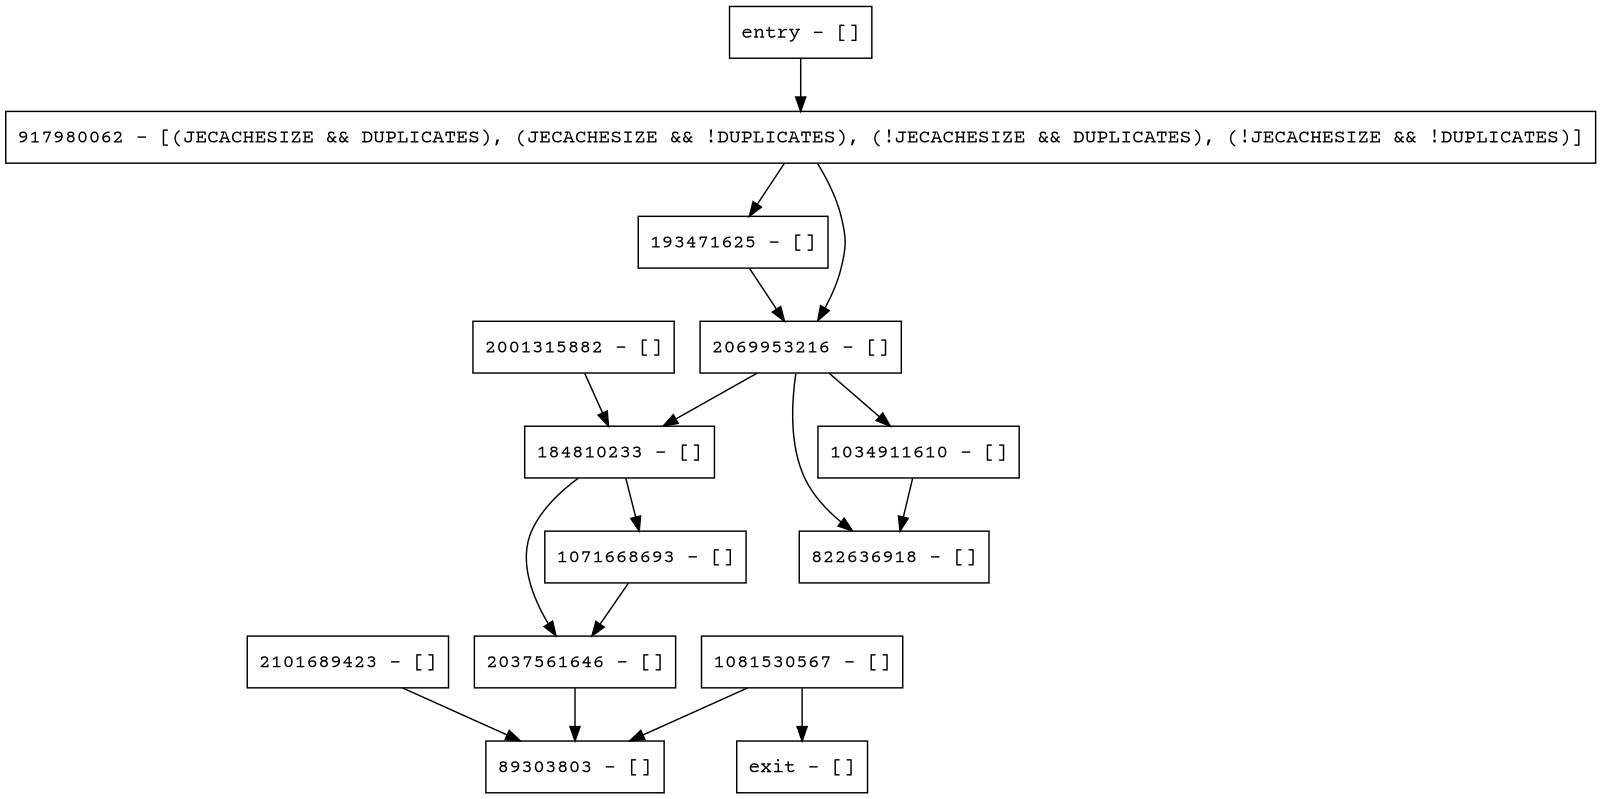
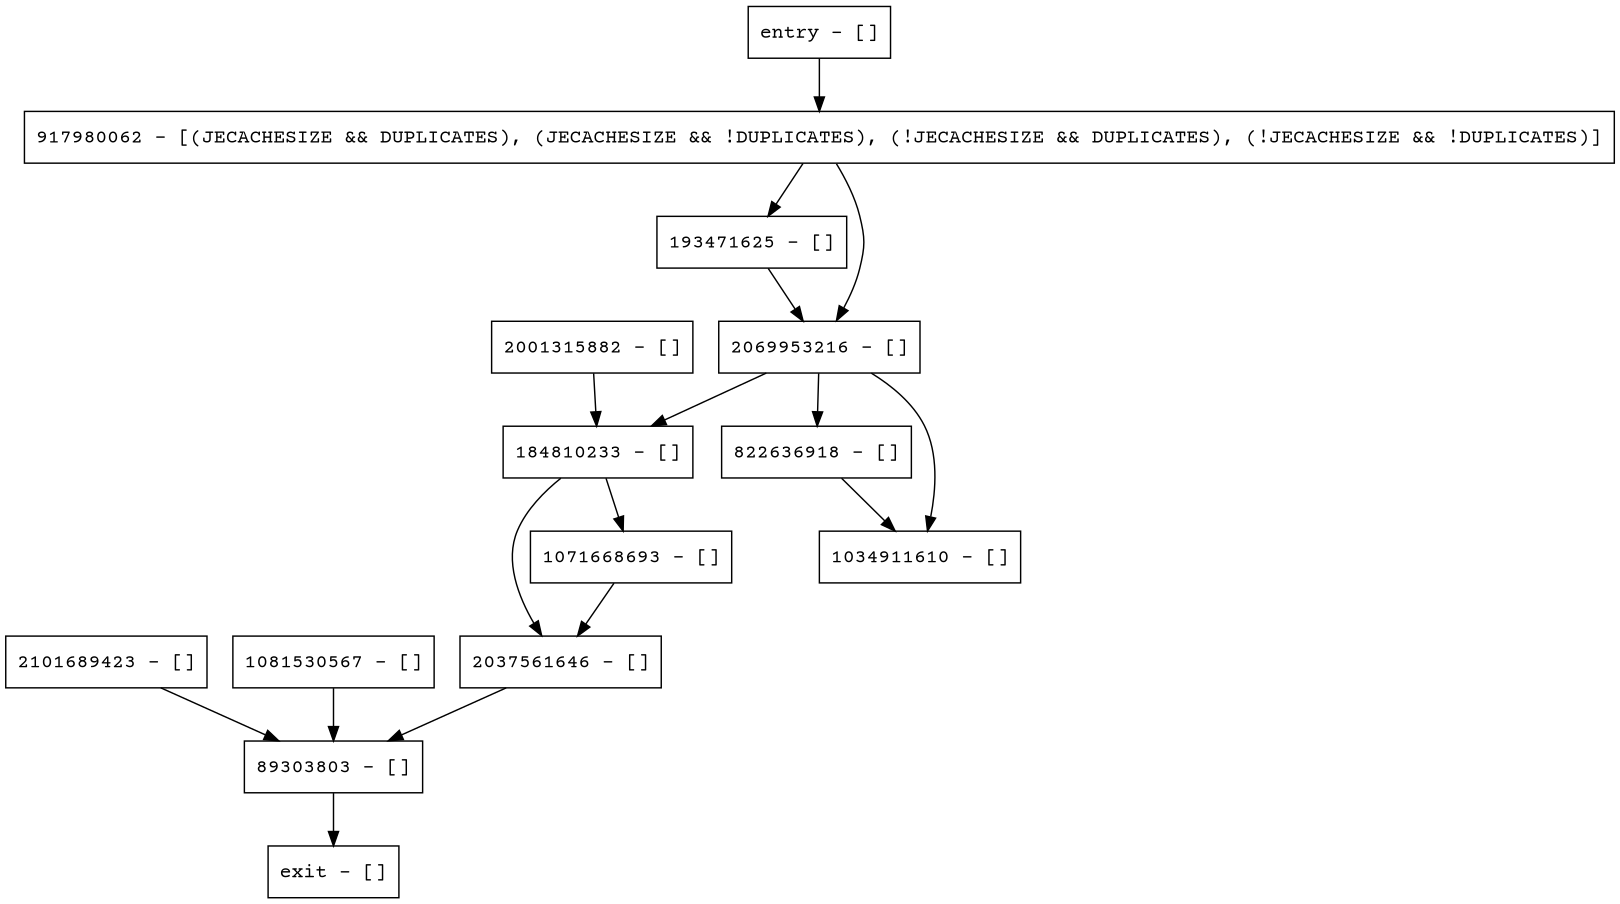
(908, 498) -> (863, 500)
(802, 707) -> (334, 812)
